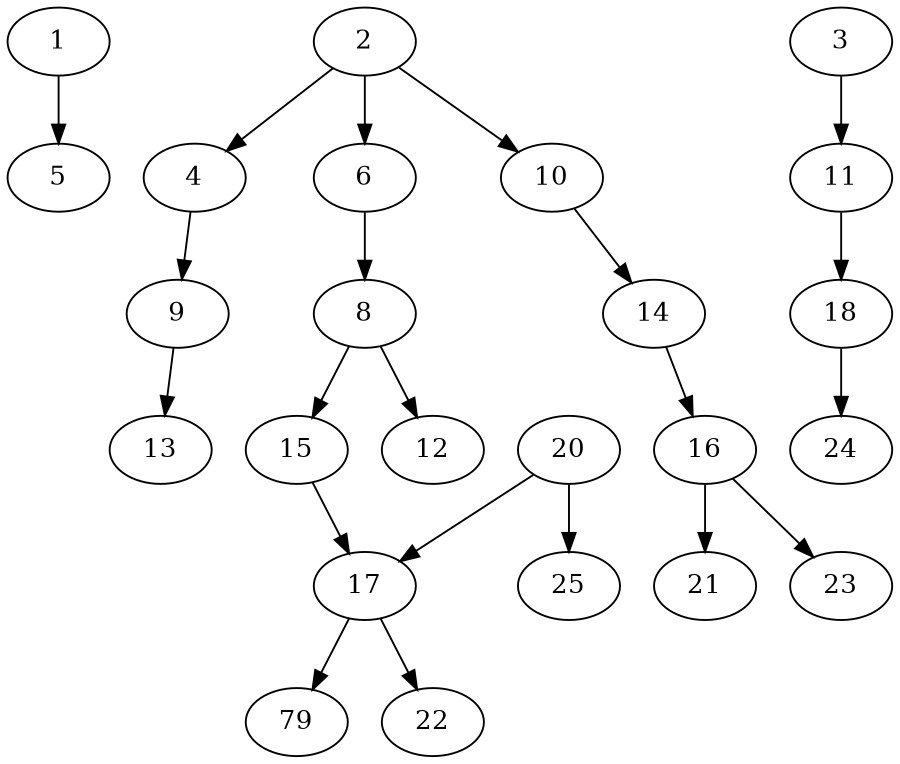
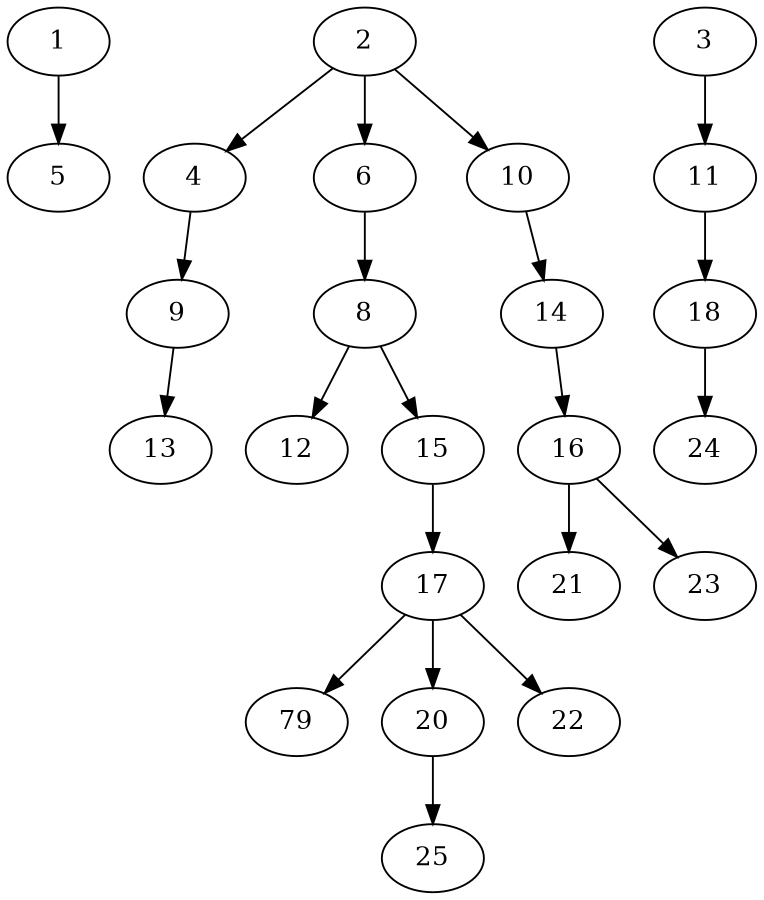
(475, 513) -> (433, 645)
